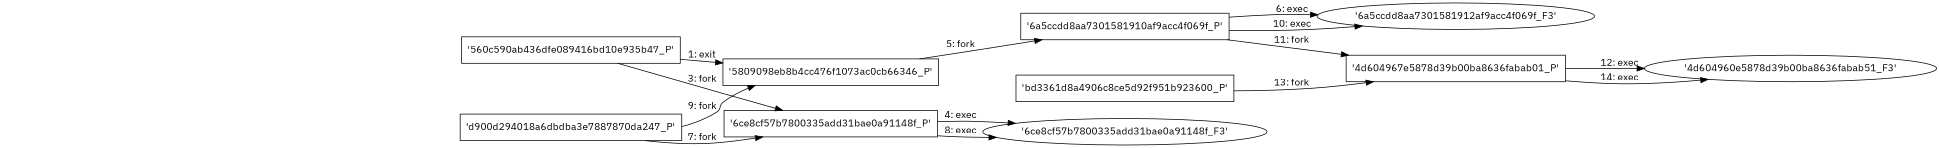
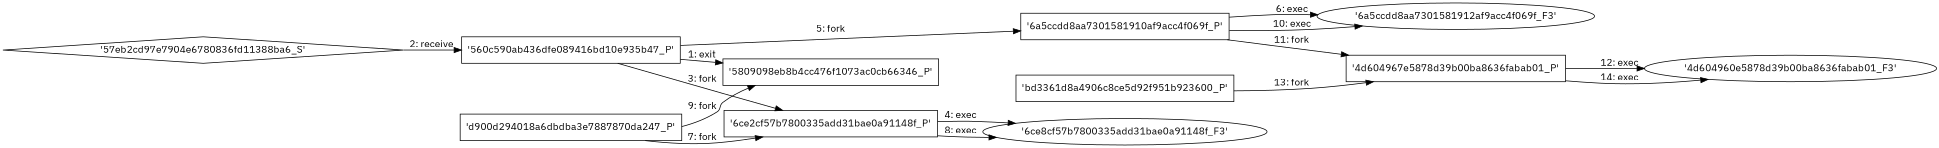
none -> (203, 50)
(977, 50) -> (847, 38)
(1791, 68) -> (1791, 68)
(831, 124) -> (831, 124)
